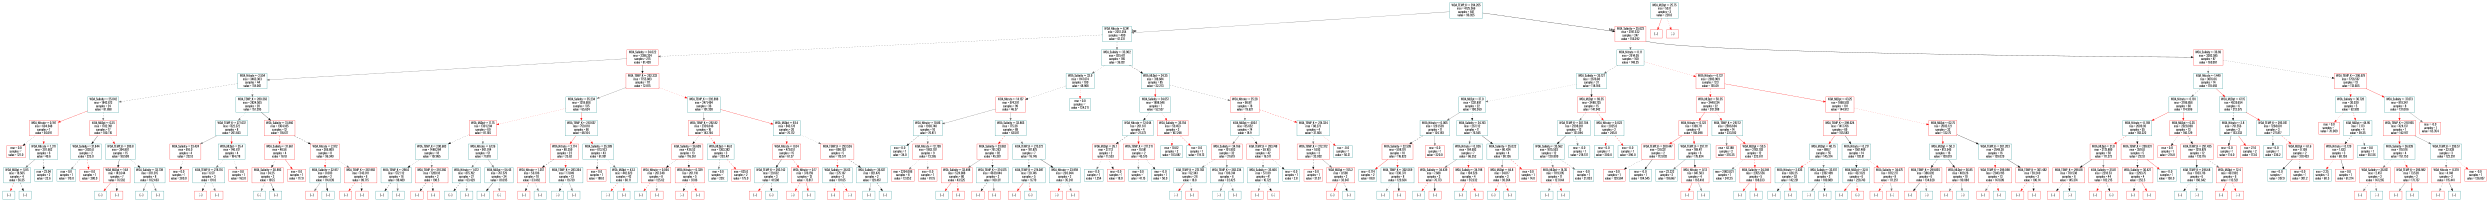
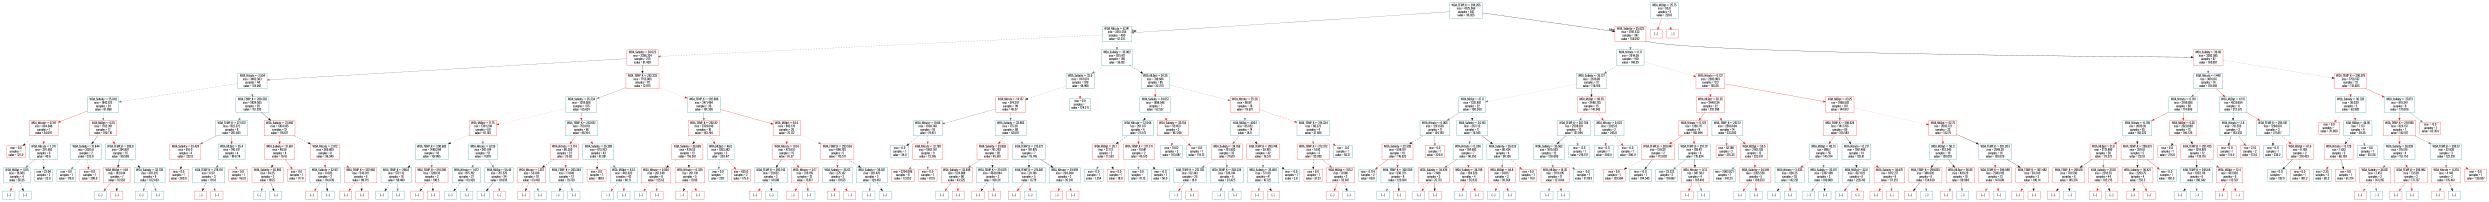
(787, 128) -> (787, 128)
